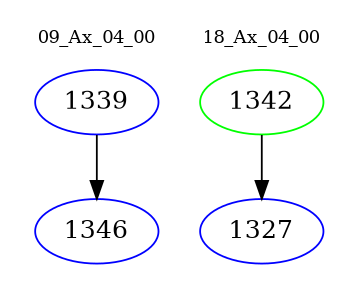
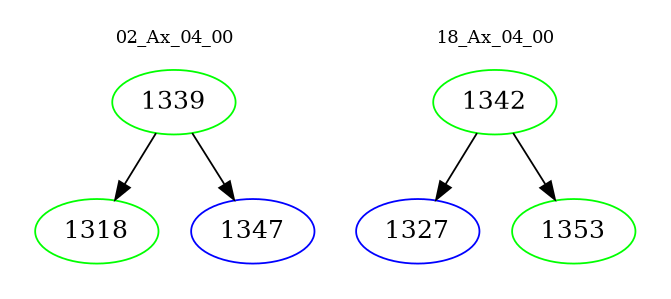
(97, 39) -> (175, 39)
(97, 102) -> (174, 102)
(97, 231) -> (253, 231)
none -> (97, 231)
none -> (574, 231)
